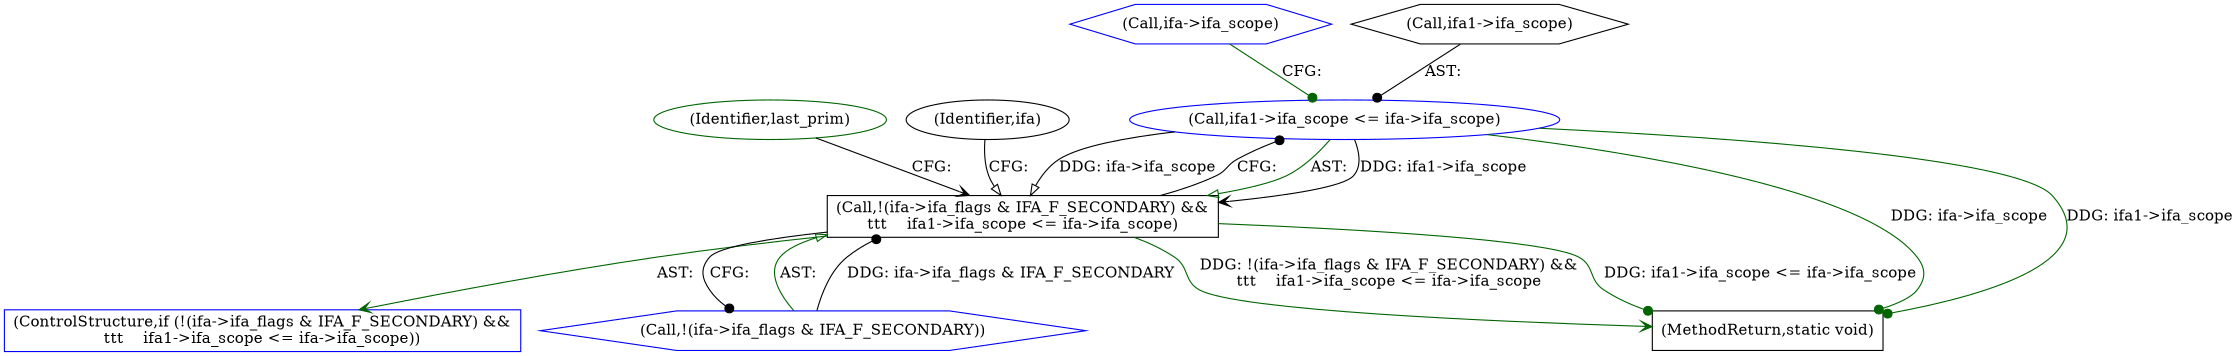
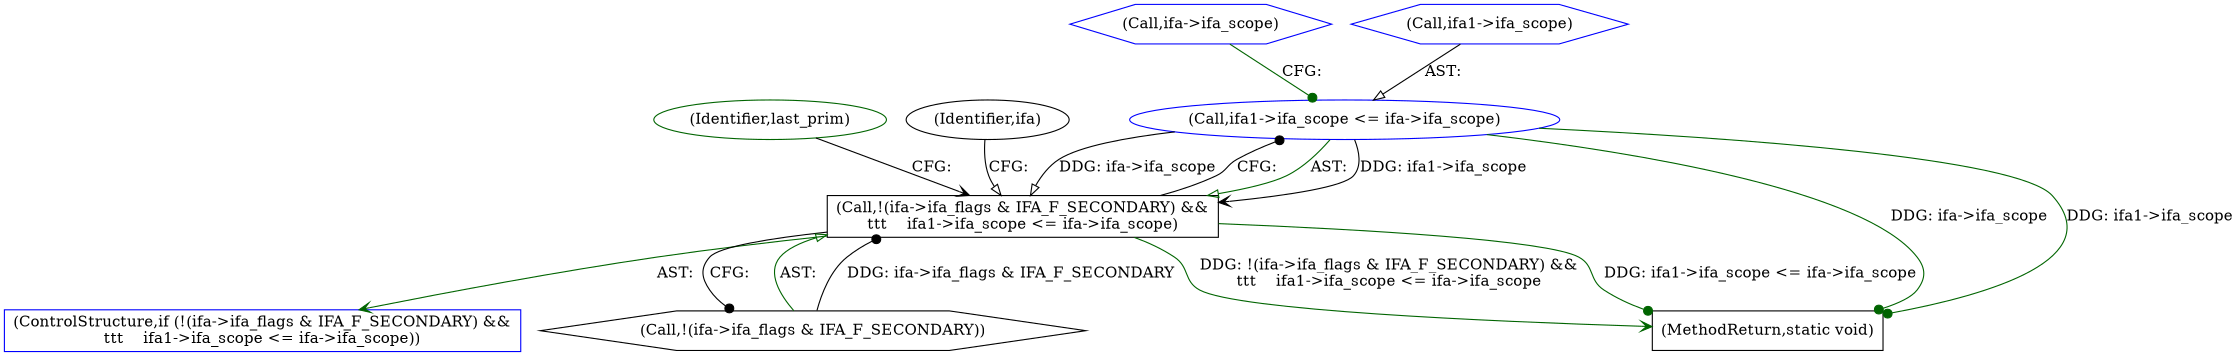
(1490, 24) -> (1490, 24)
(1421, 70) -> (1422, 69)
(813, 331) -> (813, 331)
